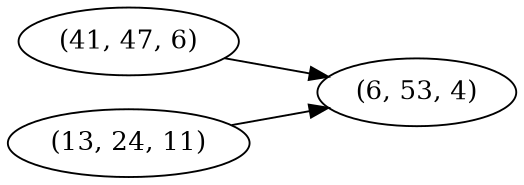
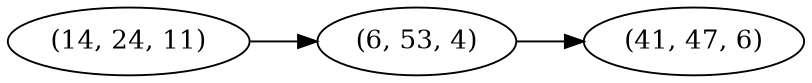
(267, 66) -> (541, 41)
(129, 143) -> (129, 41)
